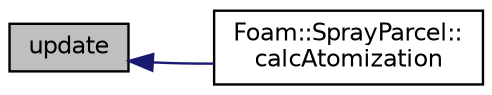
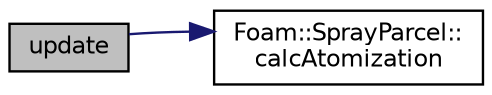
(183, 63) -> (159, 32)
